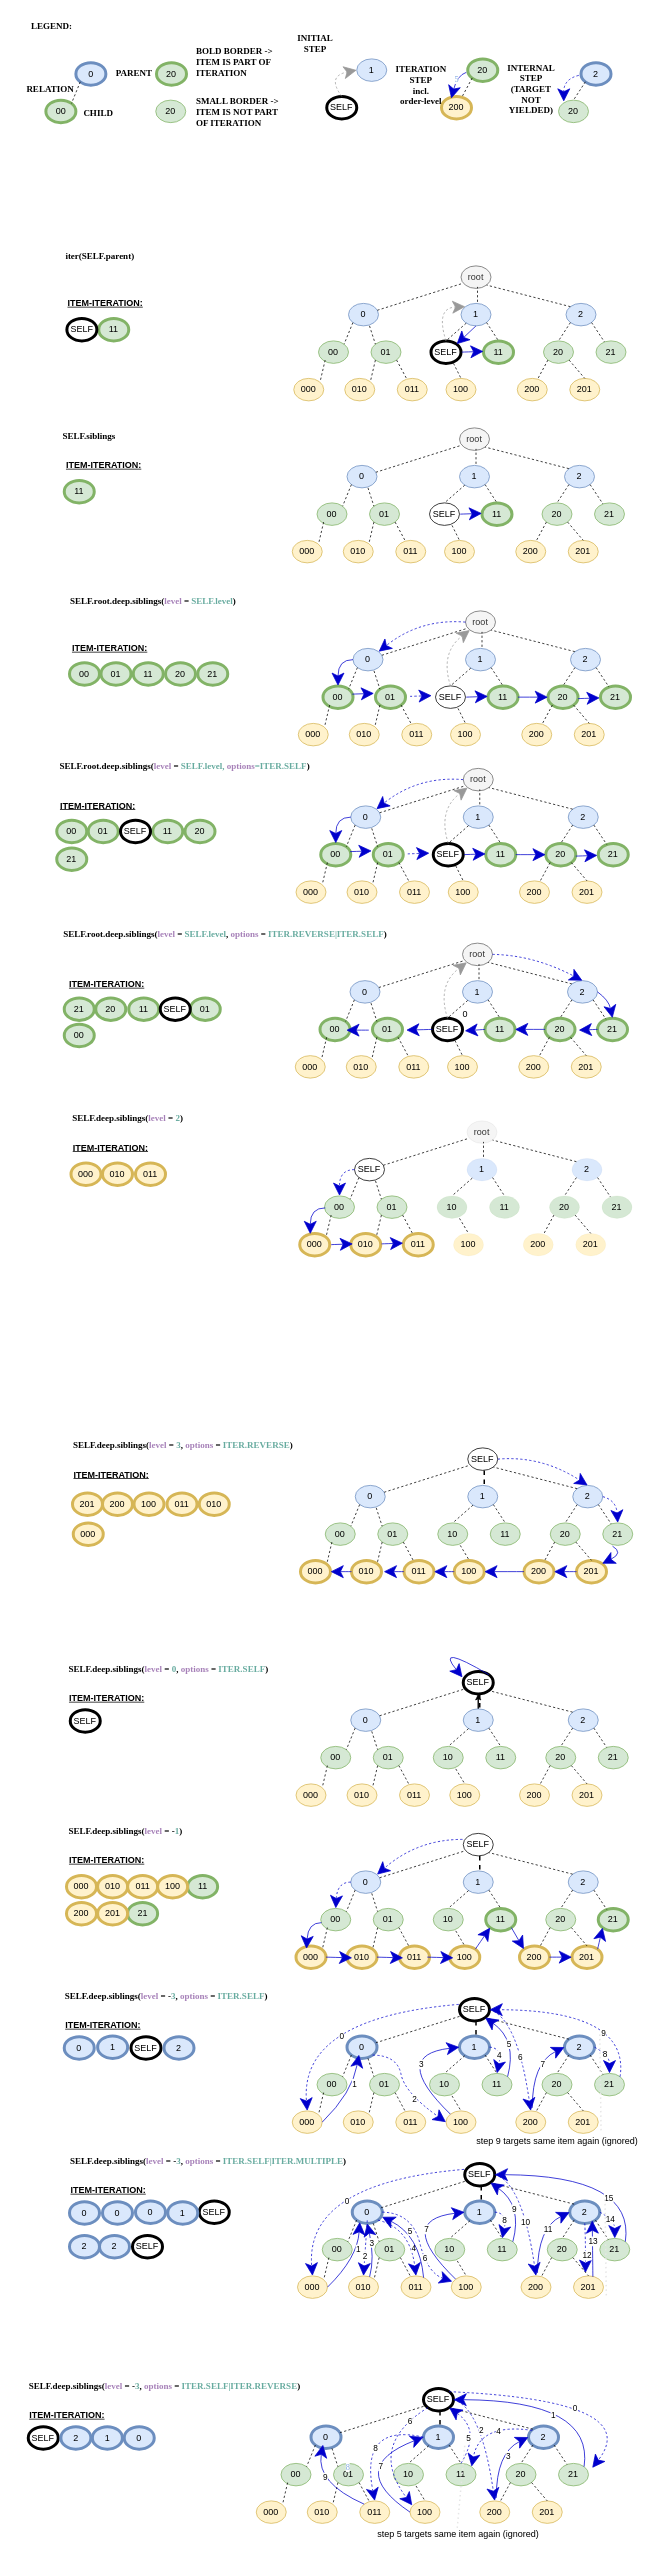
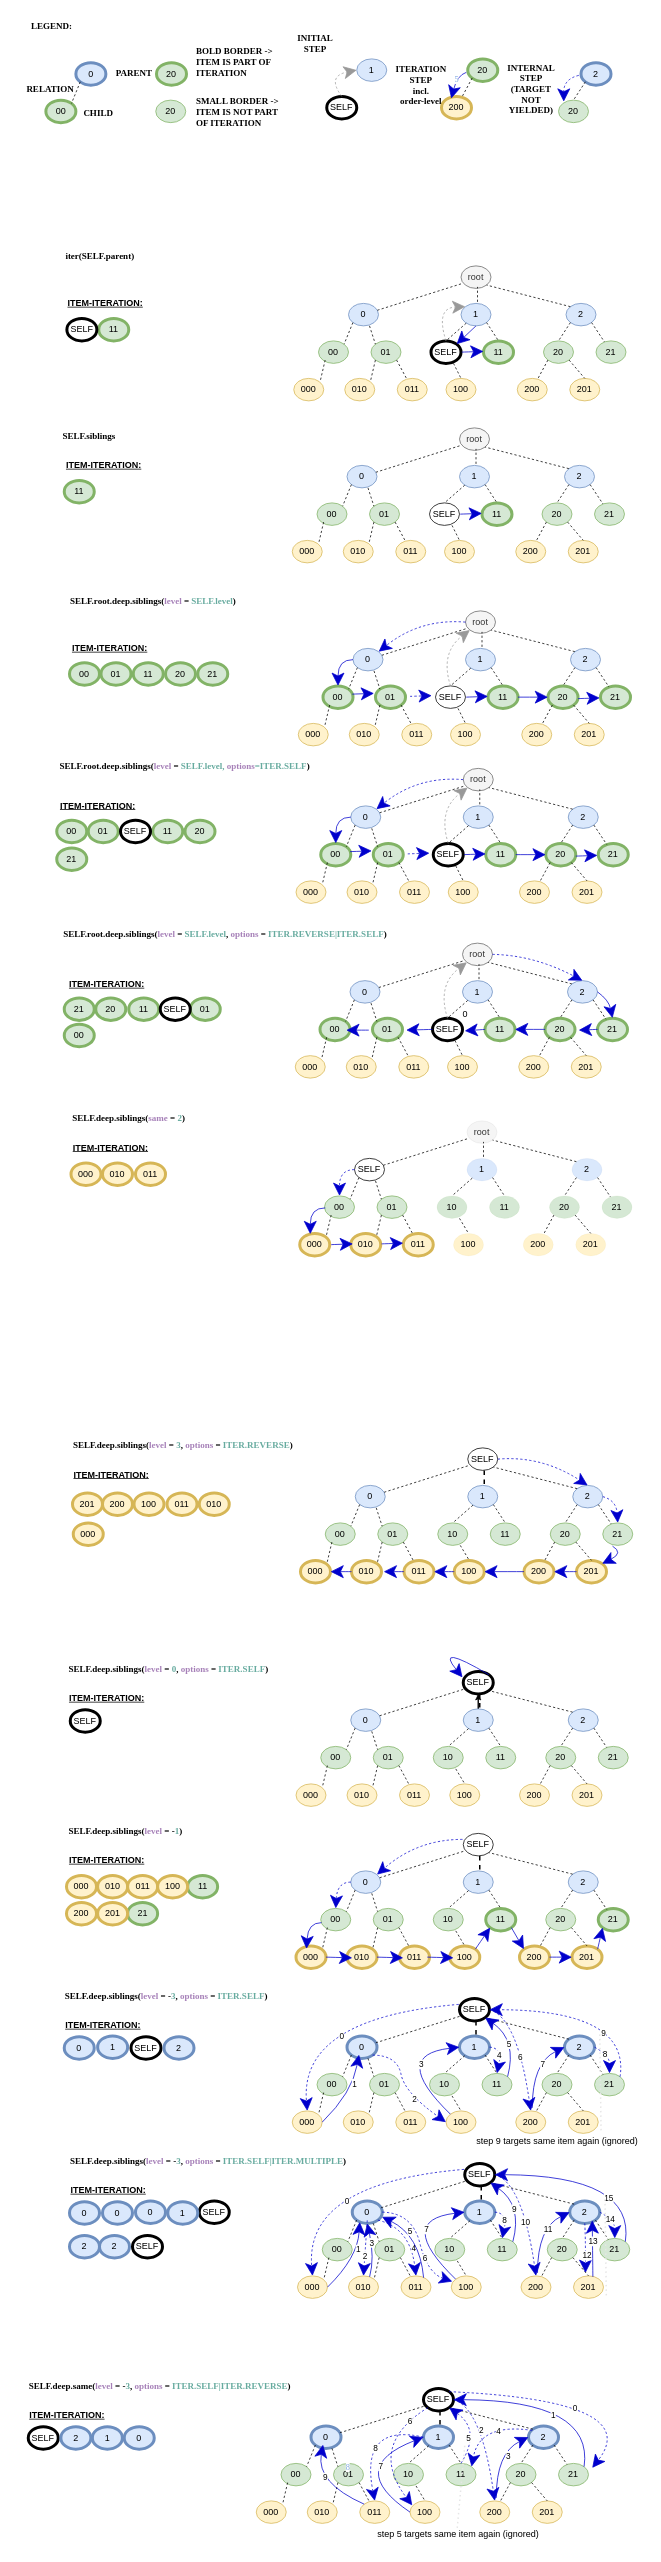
(136, 1119) -> (136, 1119)
(174, 2386) -> (167, 2386)
